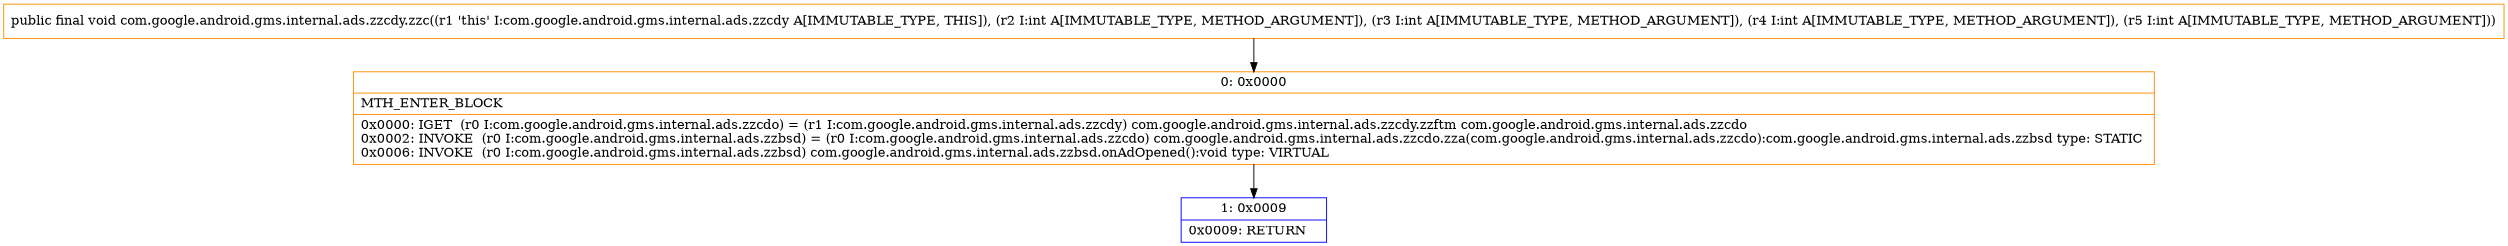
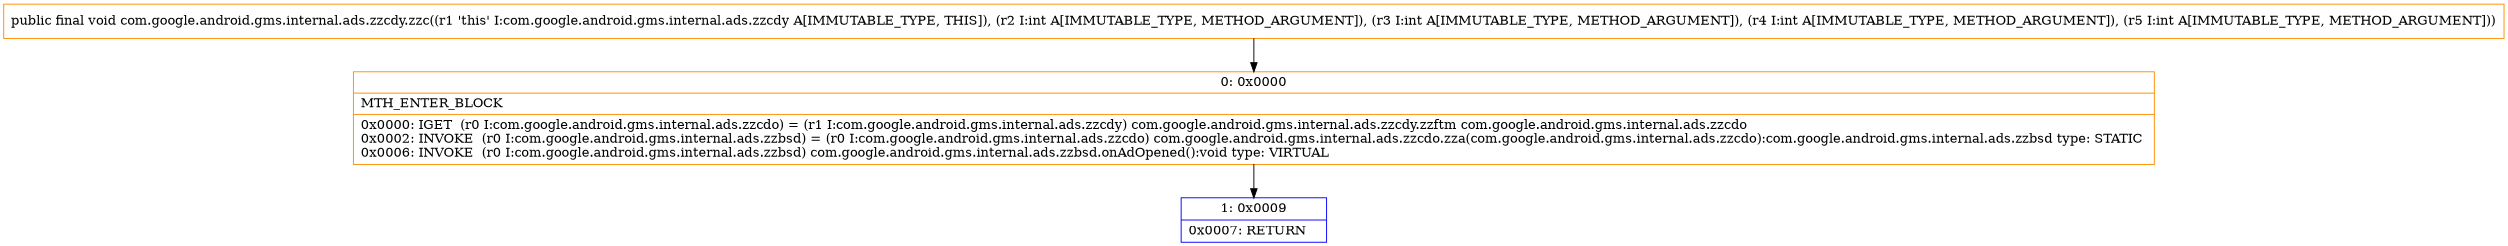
(1254, 231) -> (1254, 231)
